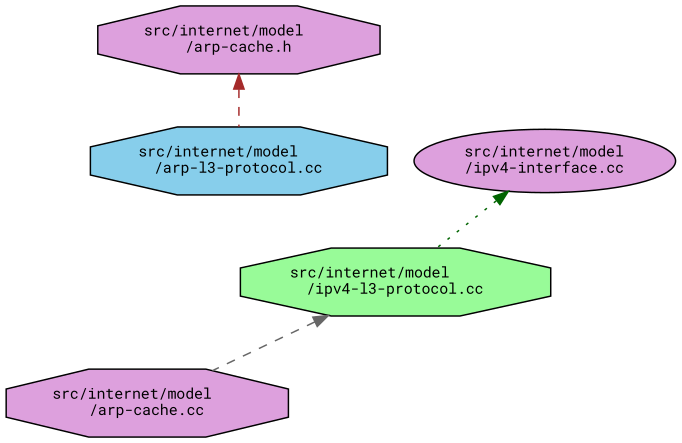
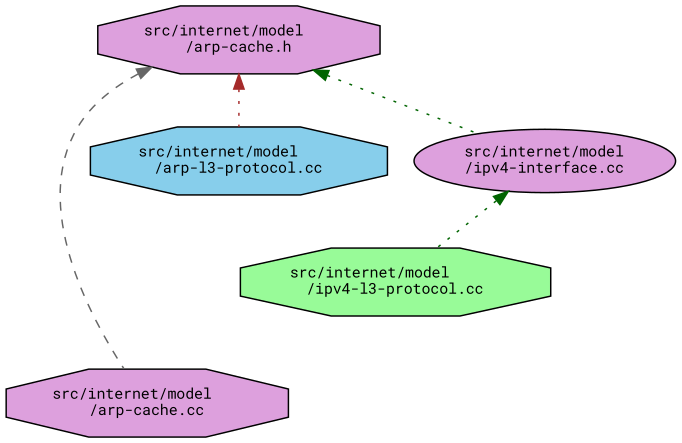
none -> (403, 105)
(239, 108) -> (239, 108)
(264, 346) -> (62, 212)
